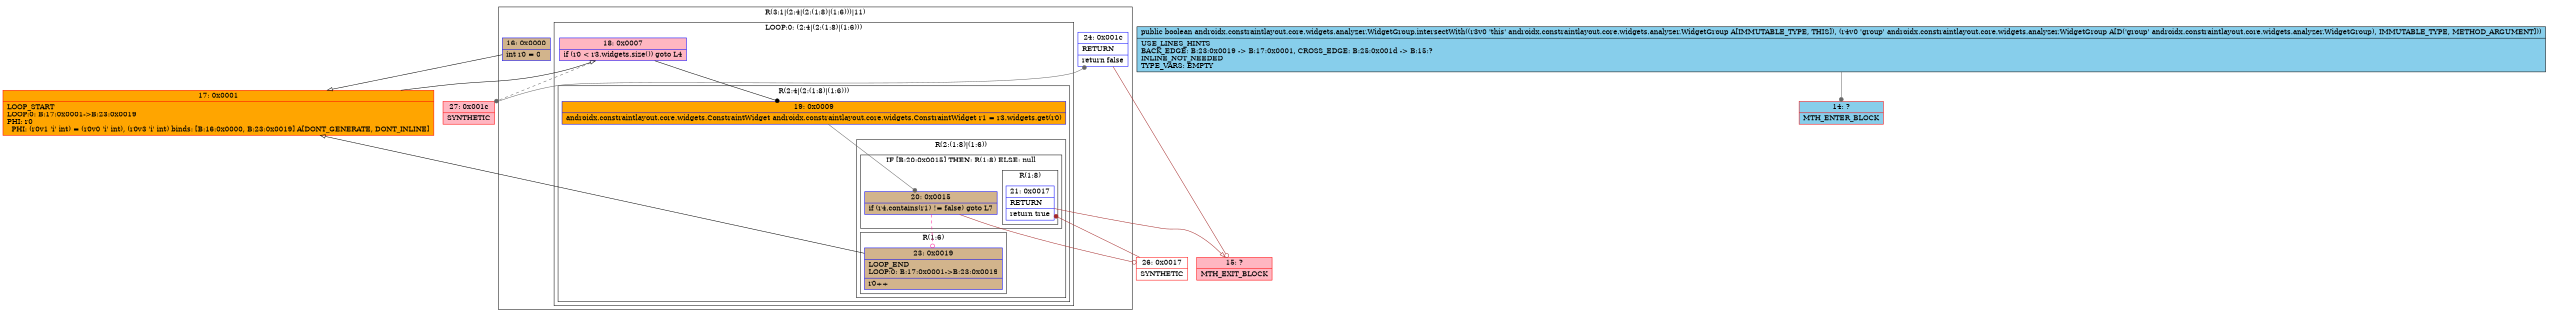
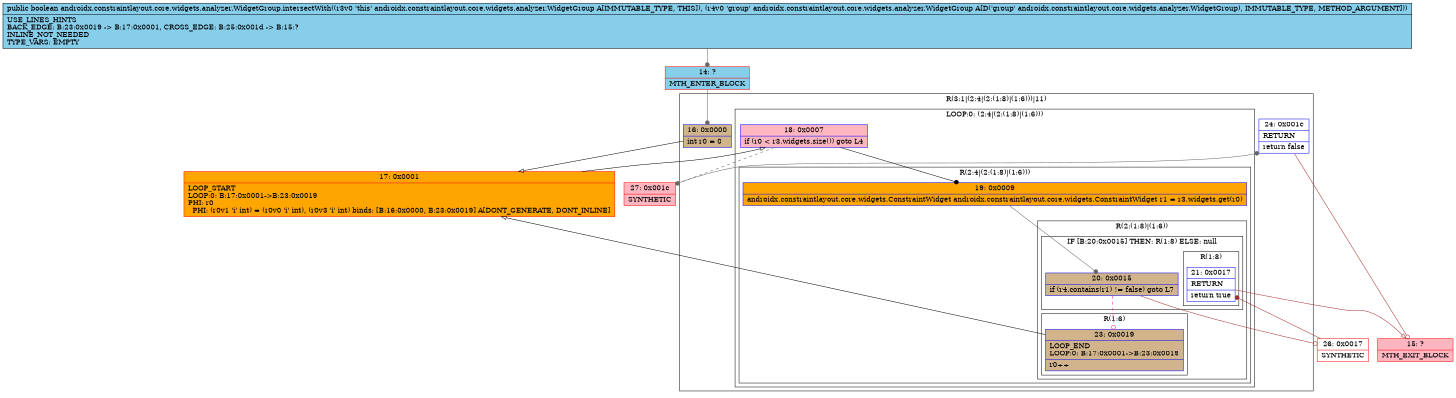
none -> (707, 105)
